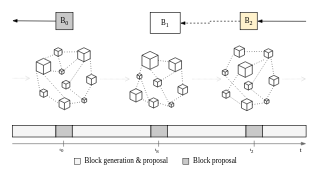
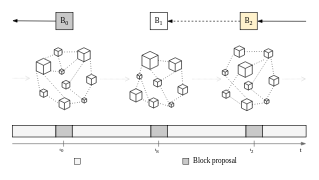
(165, 23) -> (159, 21)
(127, 161) -> none
